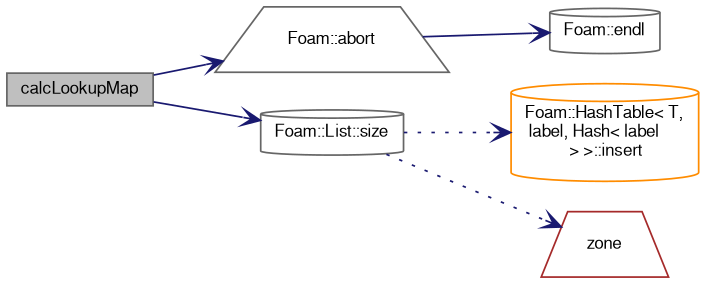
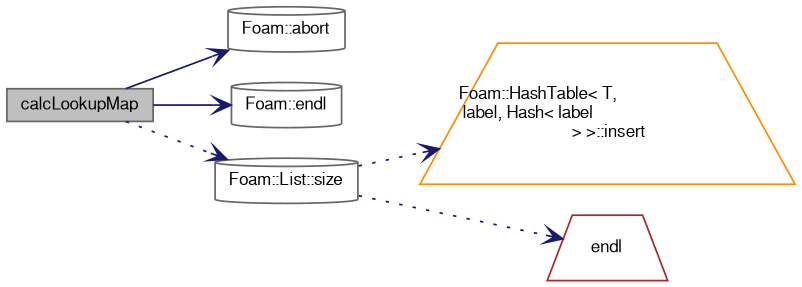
(478, 35) -> (184, 105)
(332, 40) -> (287, 29)
(198, 110) -> (168, 137)
(605, 133) -> (607, 114)
(605, 244) -> (607, 248)
